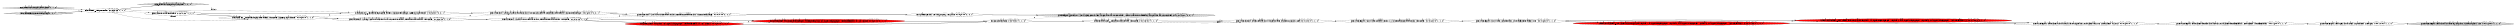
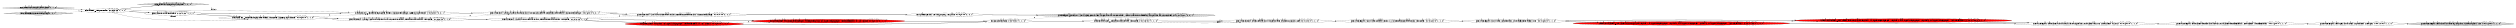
(70, 12) -> (70, 12)
(139, 12) -> (139, 12)
